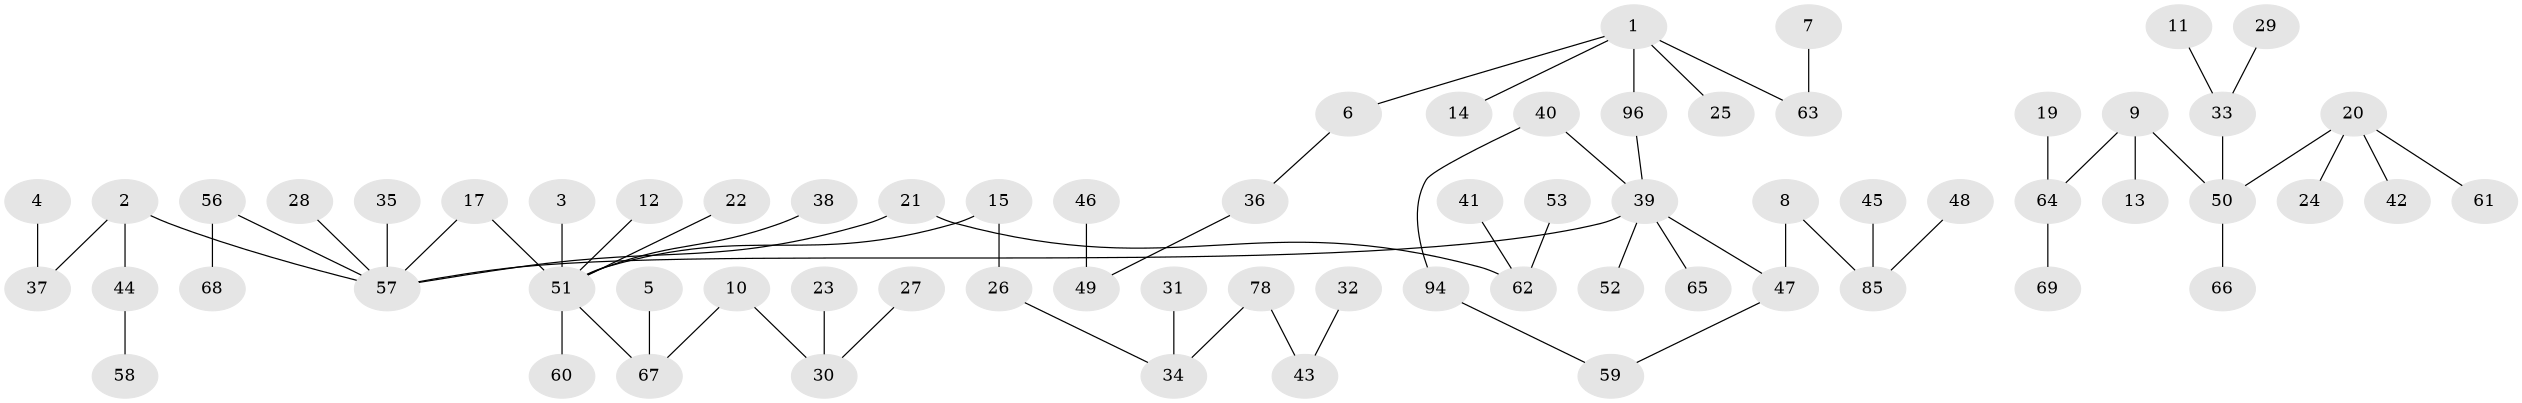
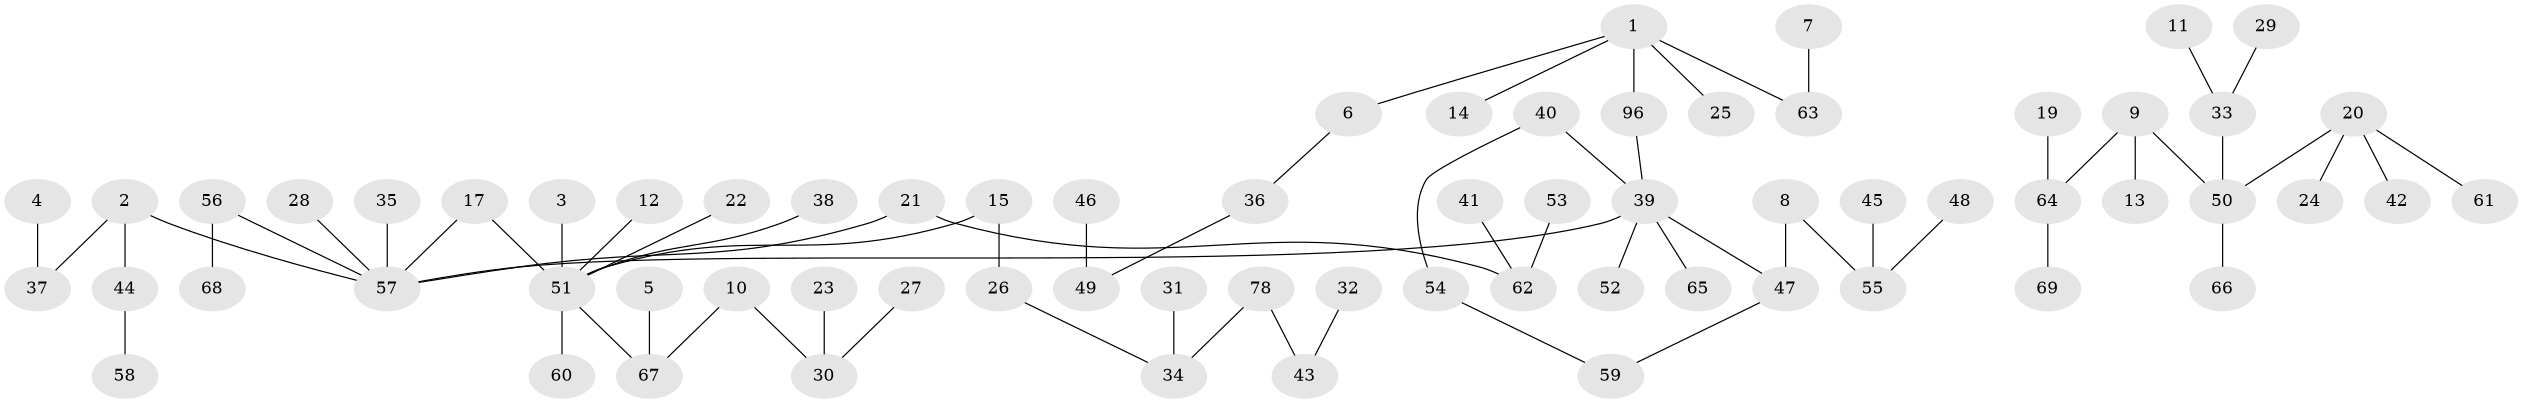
(1436, 289) -> (1436, 289)
(1873, 289) -> (1873, 289)
